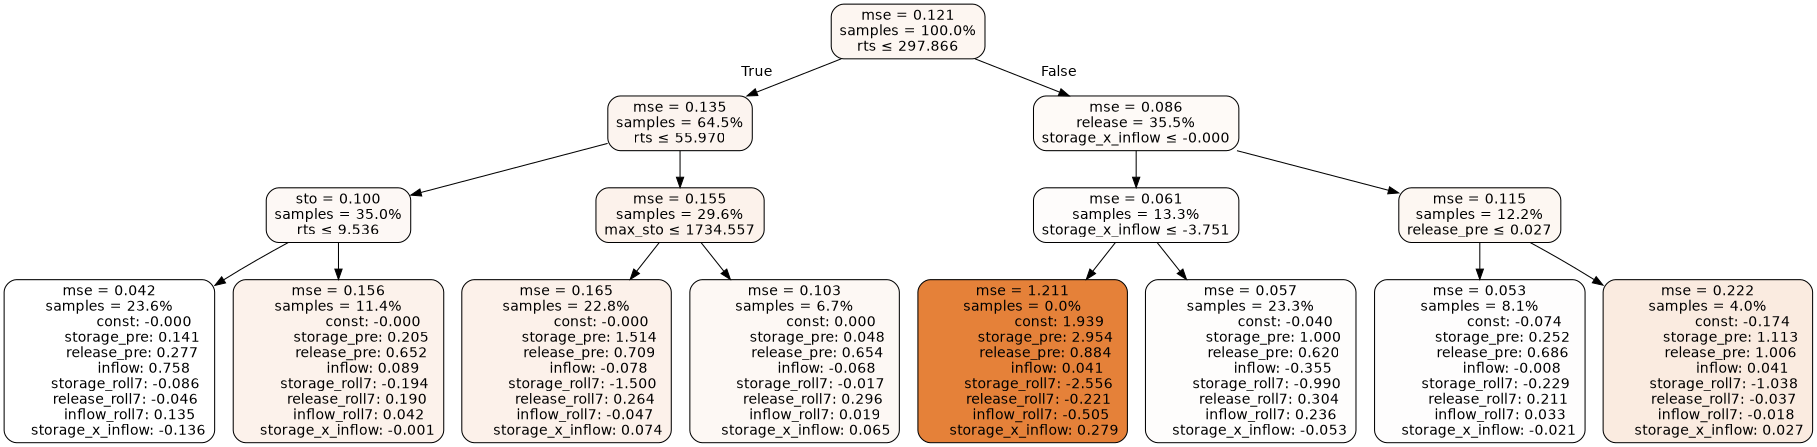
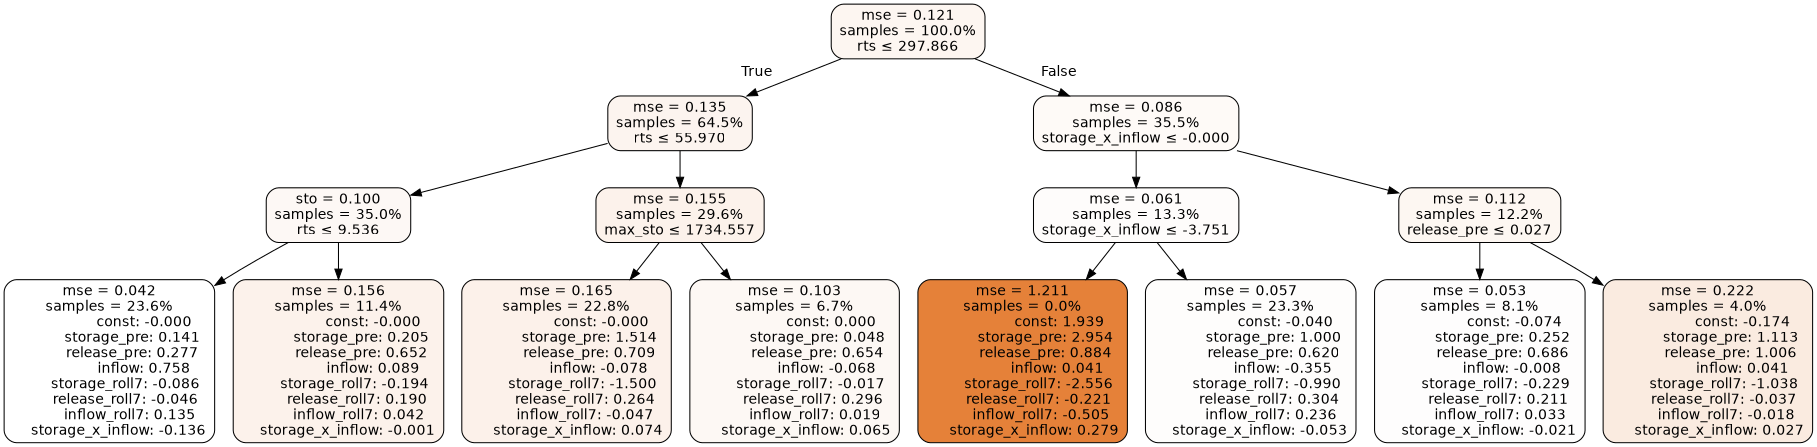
(1136, 123) -> (1136, 123)
(1480, 215) -> (1480, 215)
